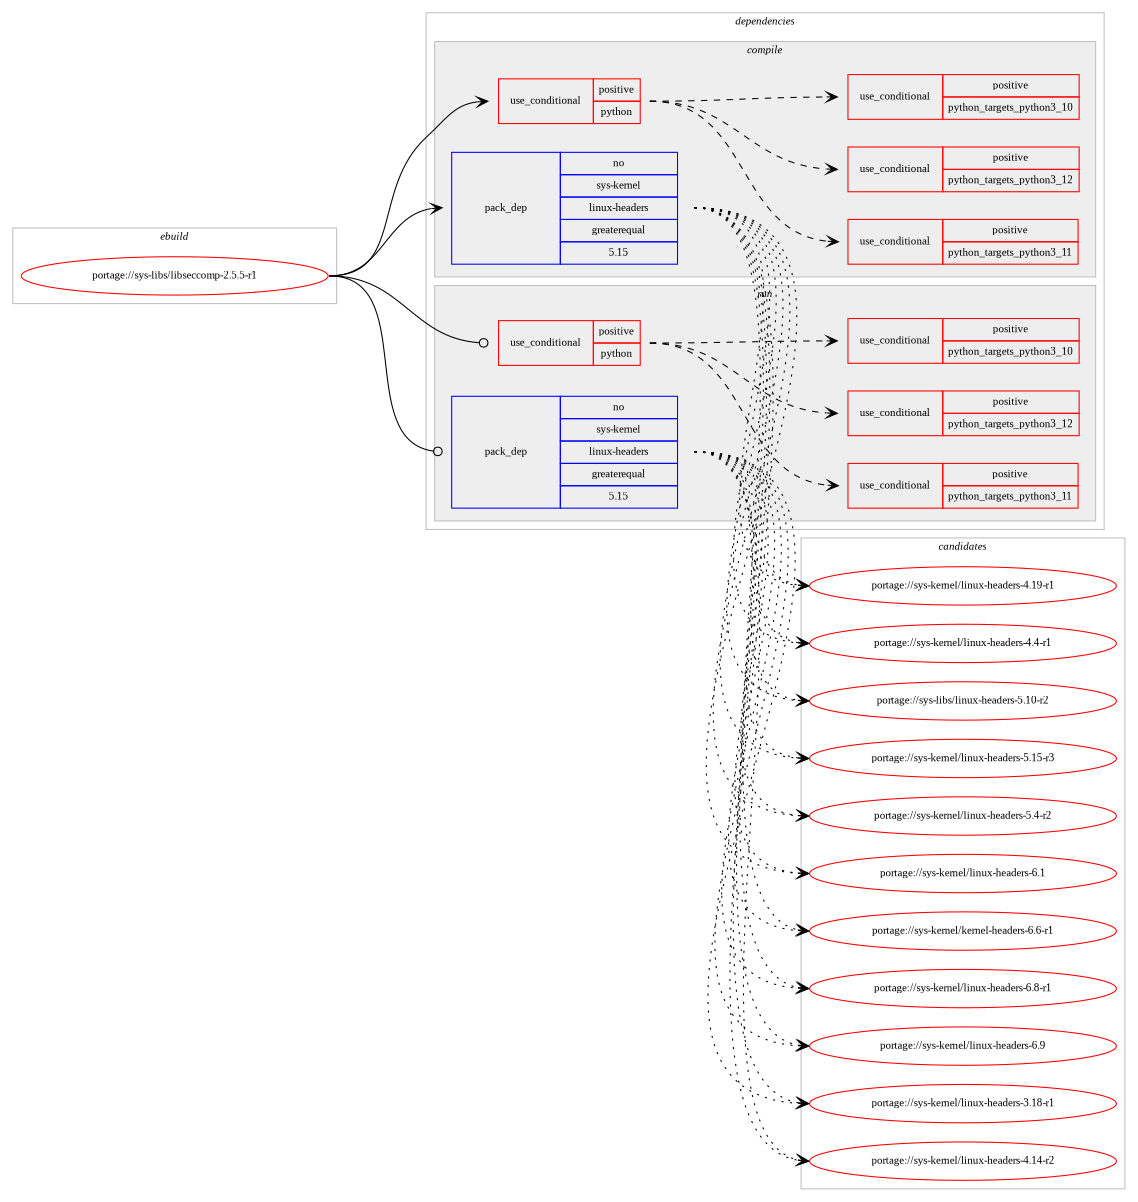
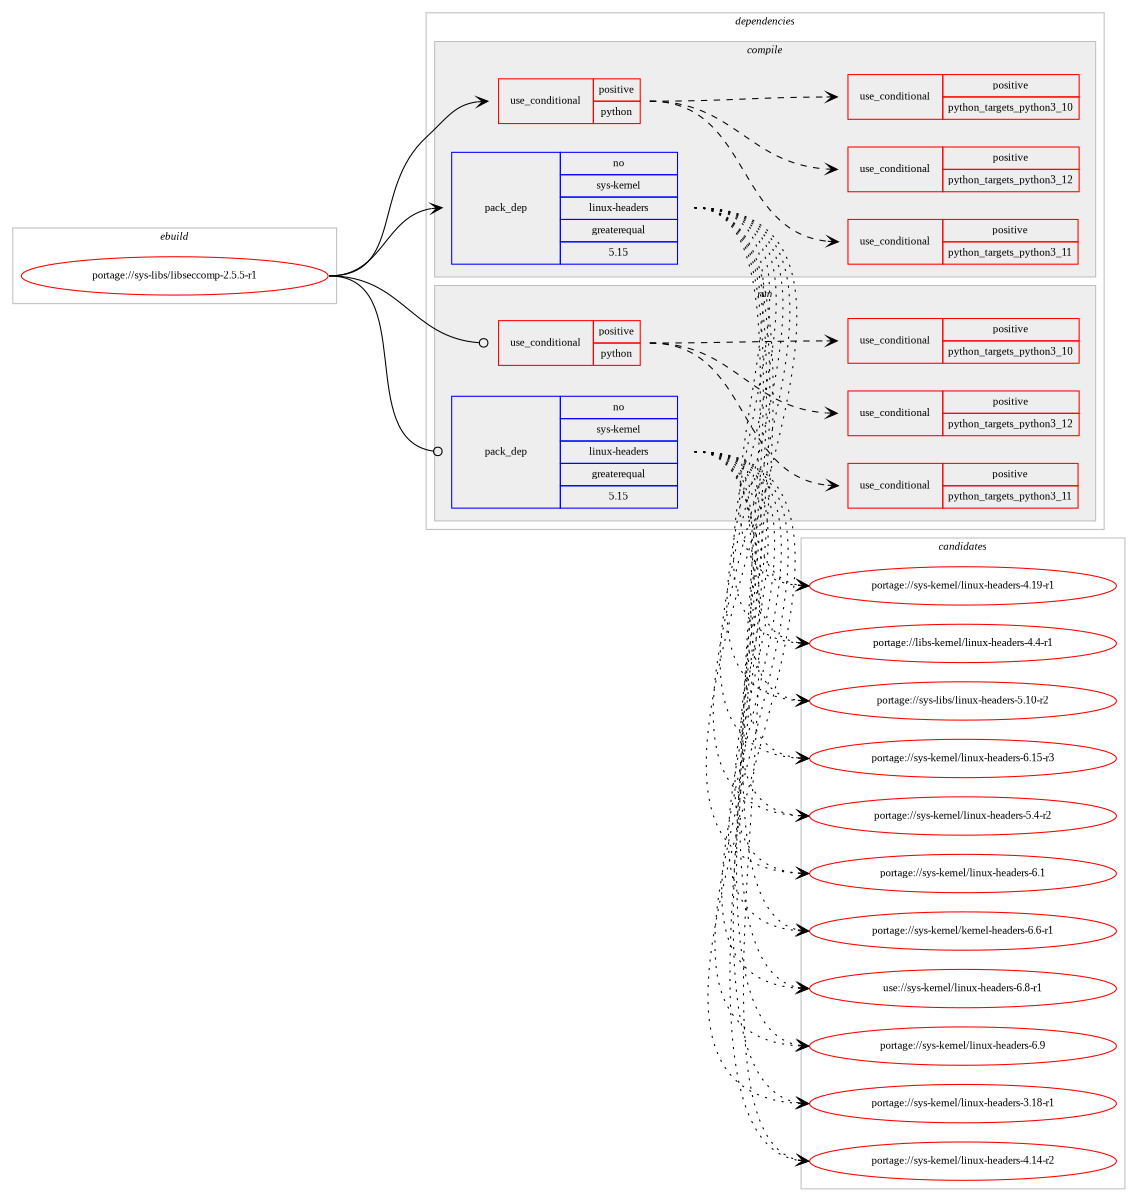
(963, 643) -> (963, 643)
(963, 758) -> (963, 758)
(963, 989) -> (963, 989)
